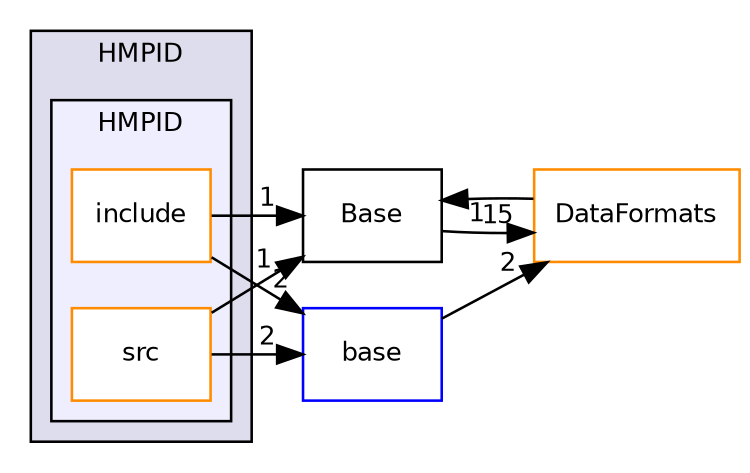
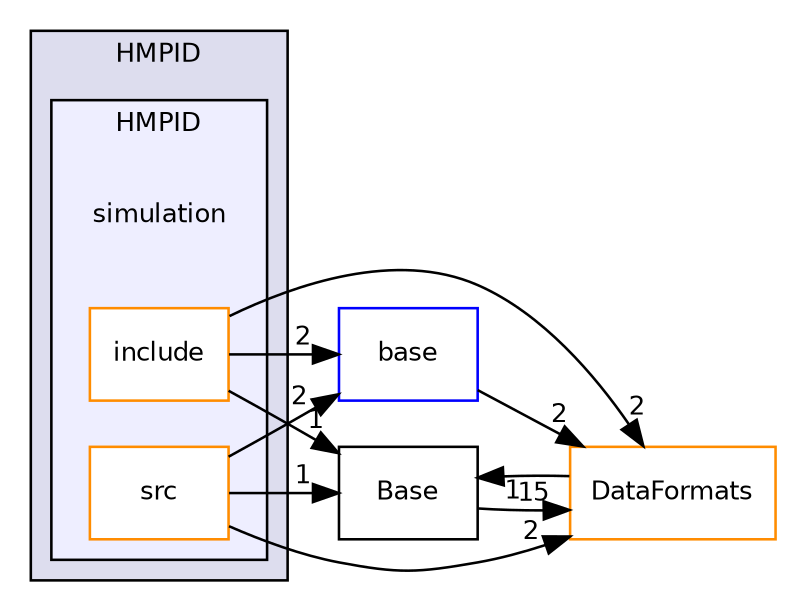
none -> (159, 216)
none -> (454, 277)
none -> (385, 569)
